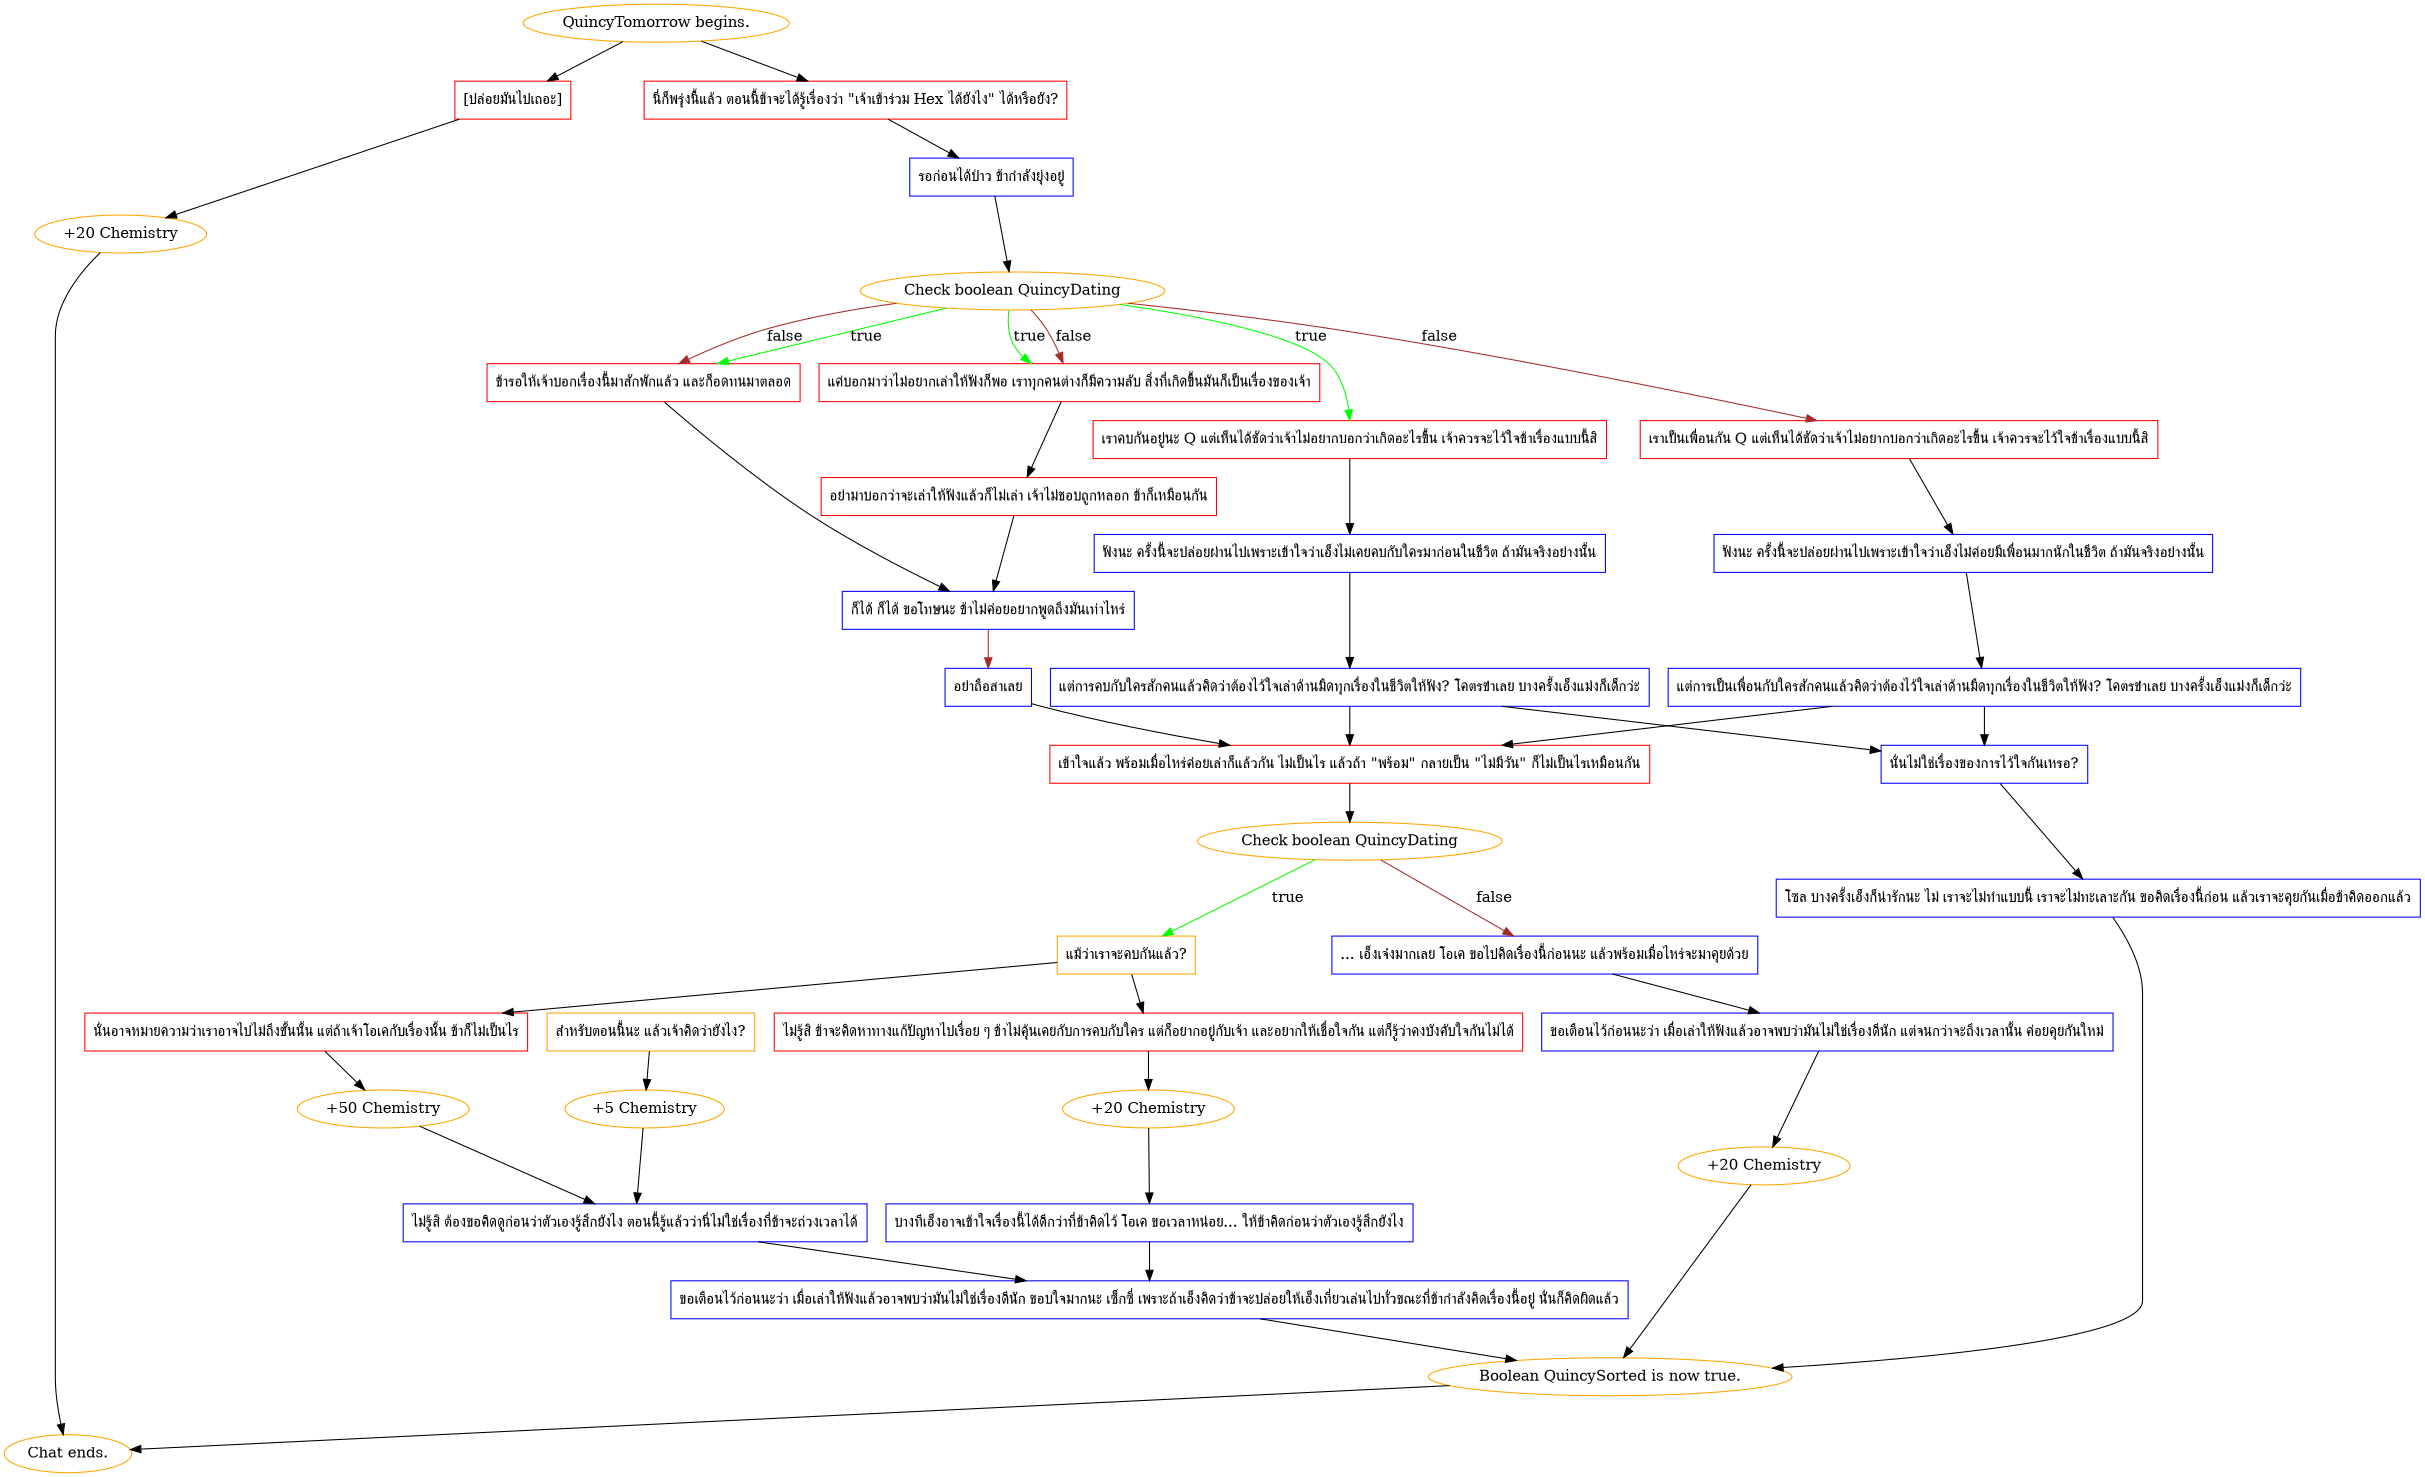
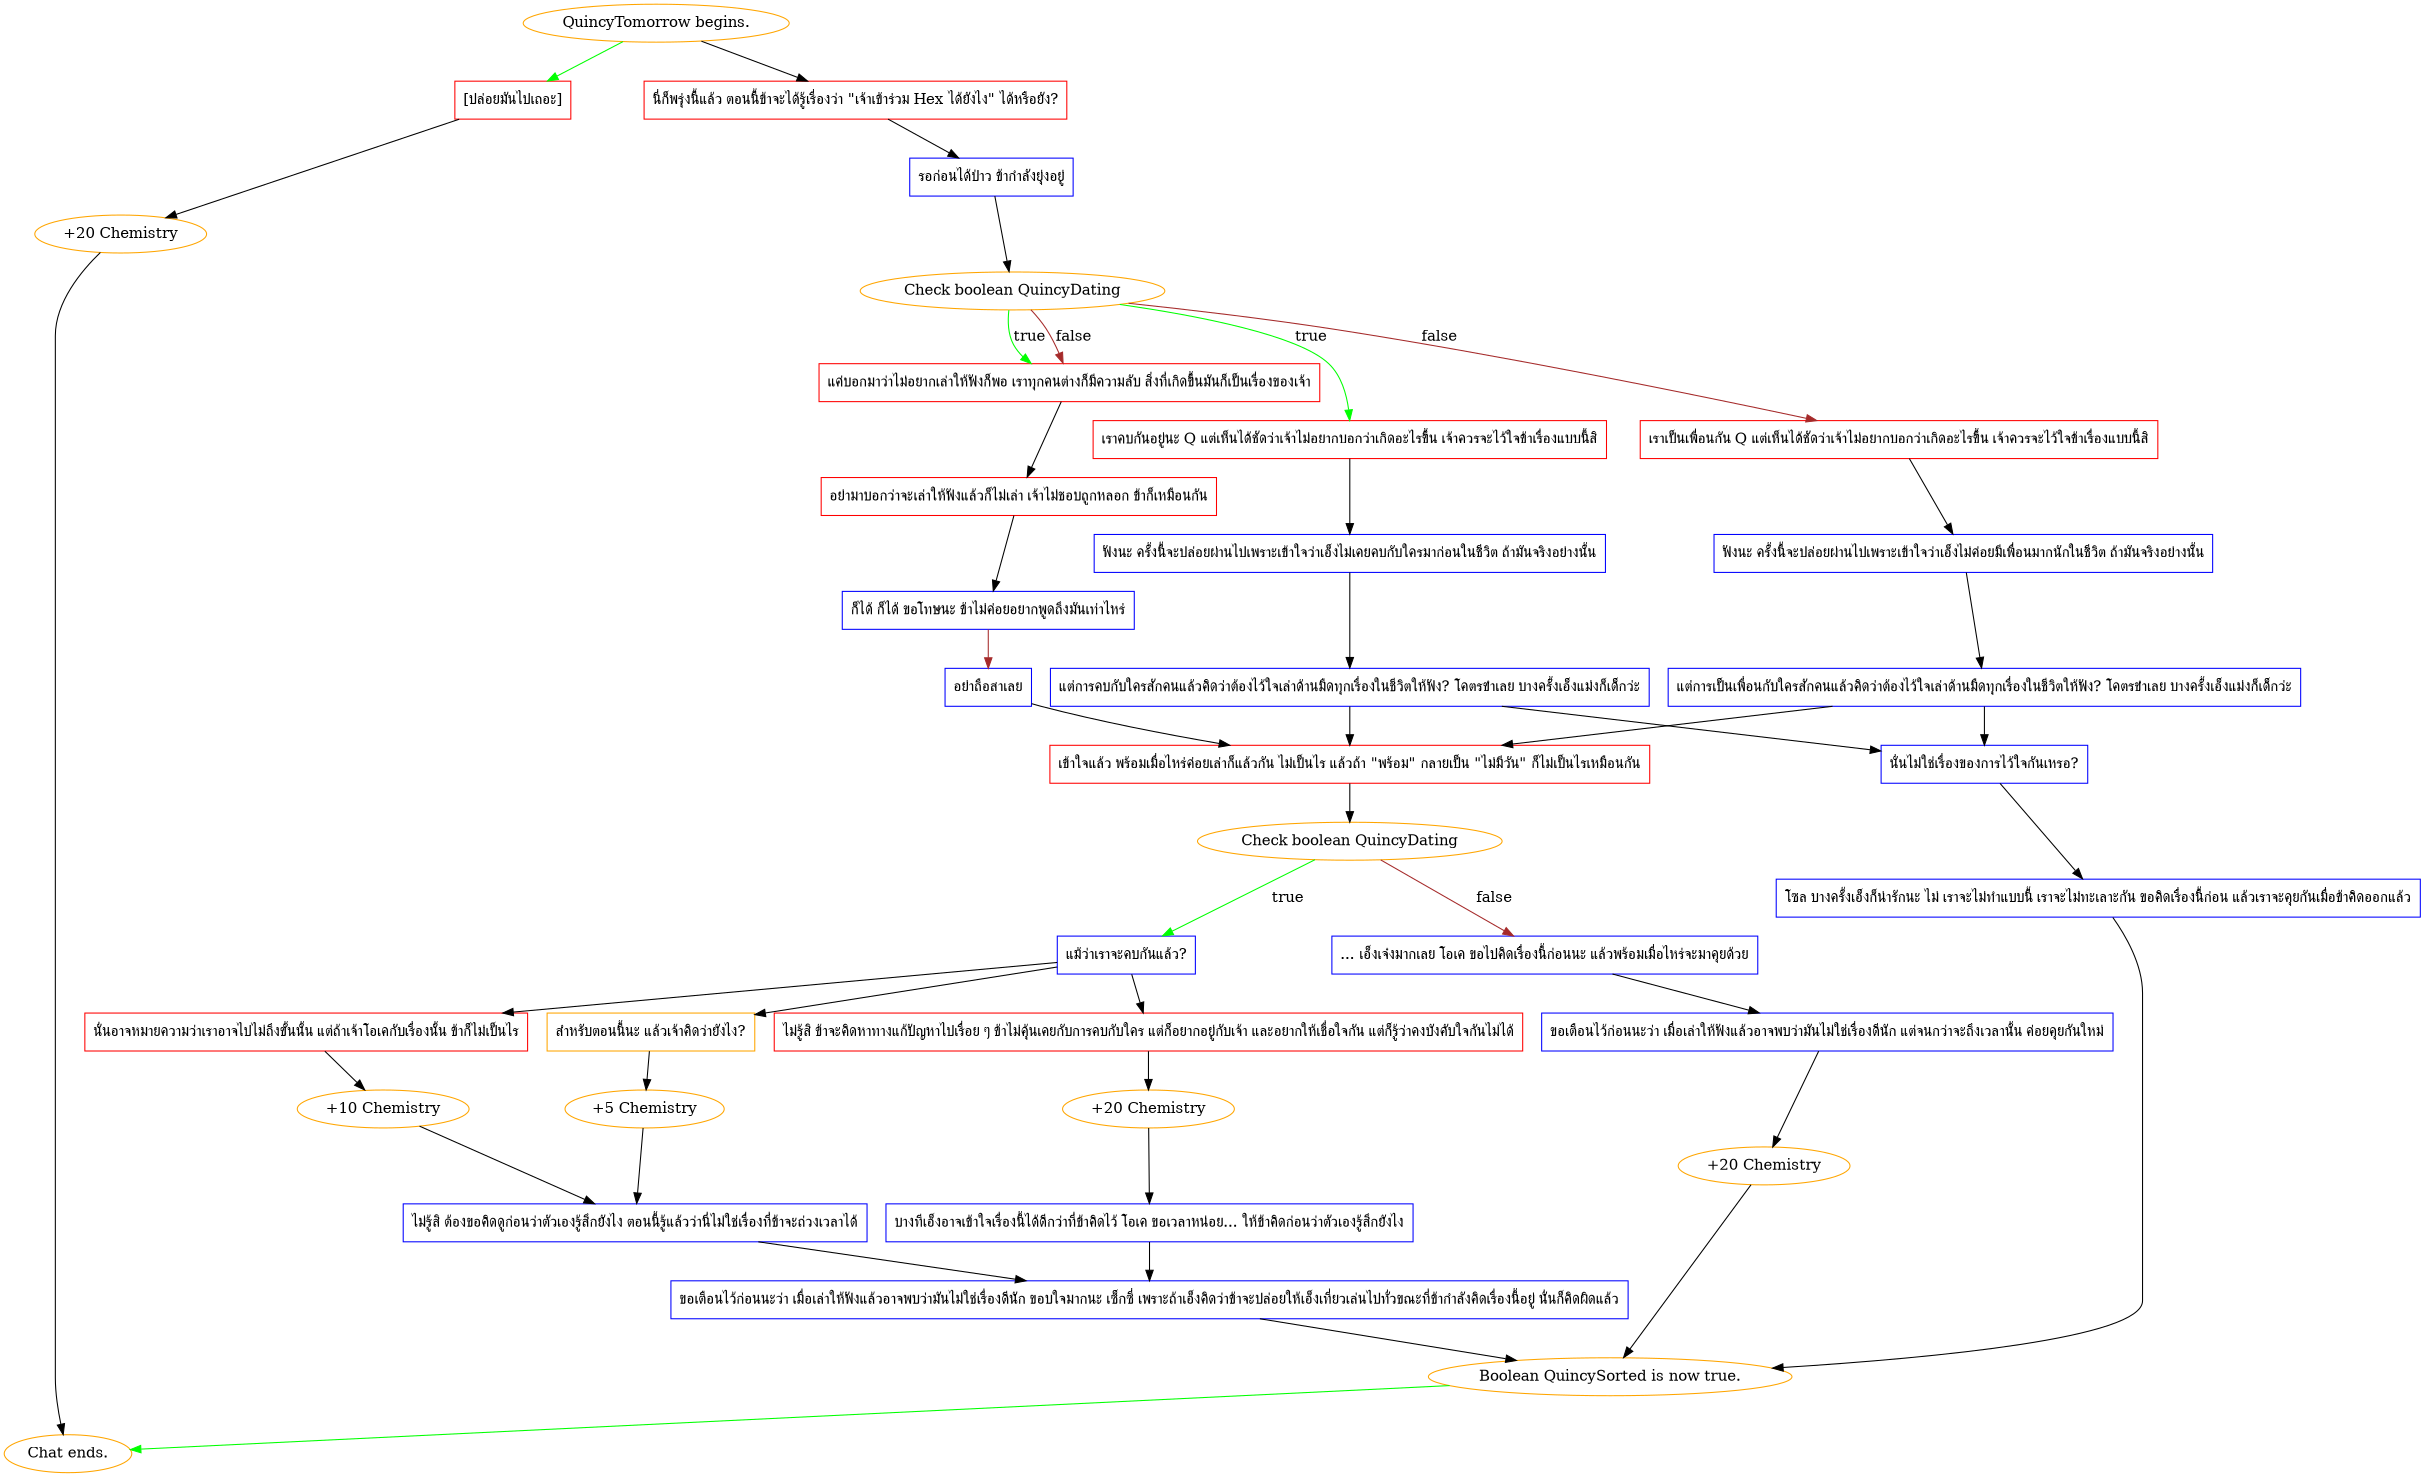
(590, 59) -> (590, 59)
(644, 383) -> none
(1126, 955) -> (1126, 955)
none -> (911, 990)
(383, 1109) -> (383, 1109)
(795, 1417) -> (795, 1417)
